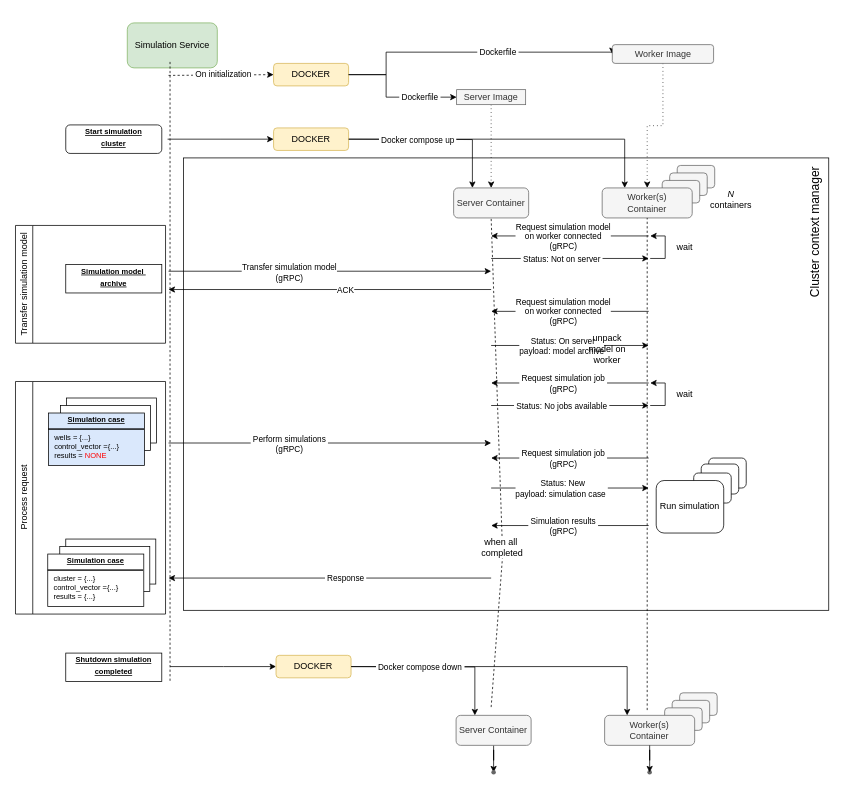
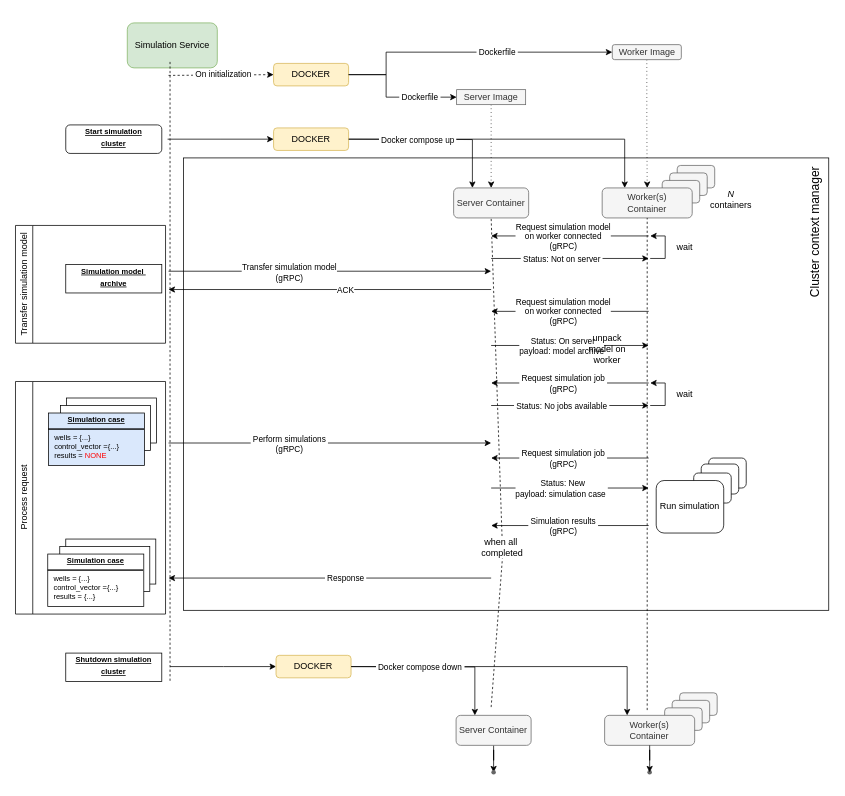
(663, 54) -> (647, 52)
(87, 572) -> (87, 572)
(102, 662) -> (102, 662)
